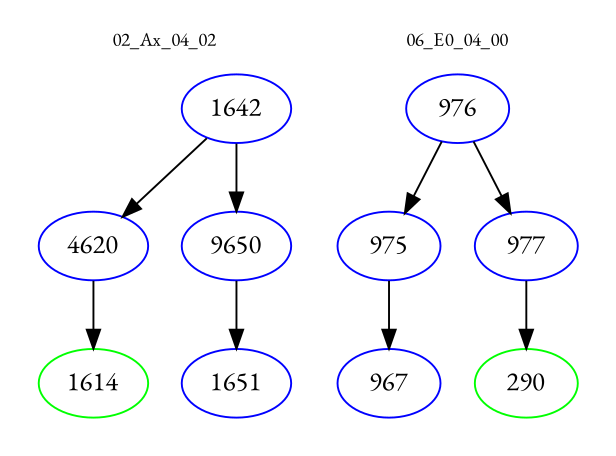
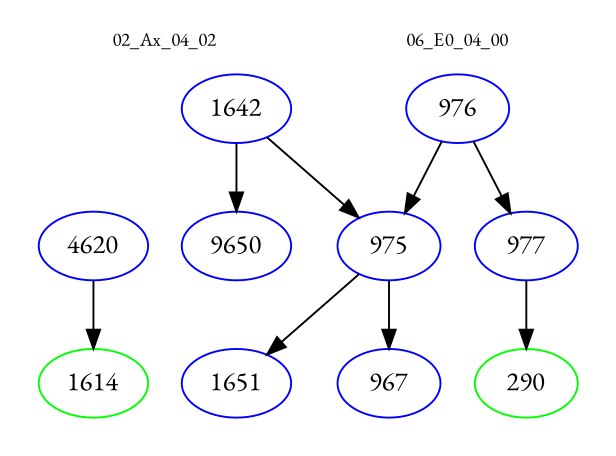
(172, 171) -> (294, 161)
(236, 305) -> (334, 296)
